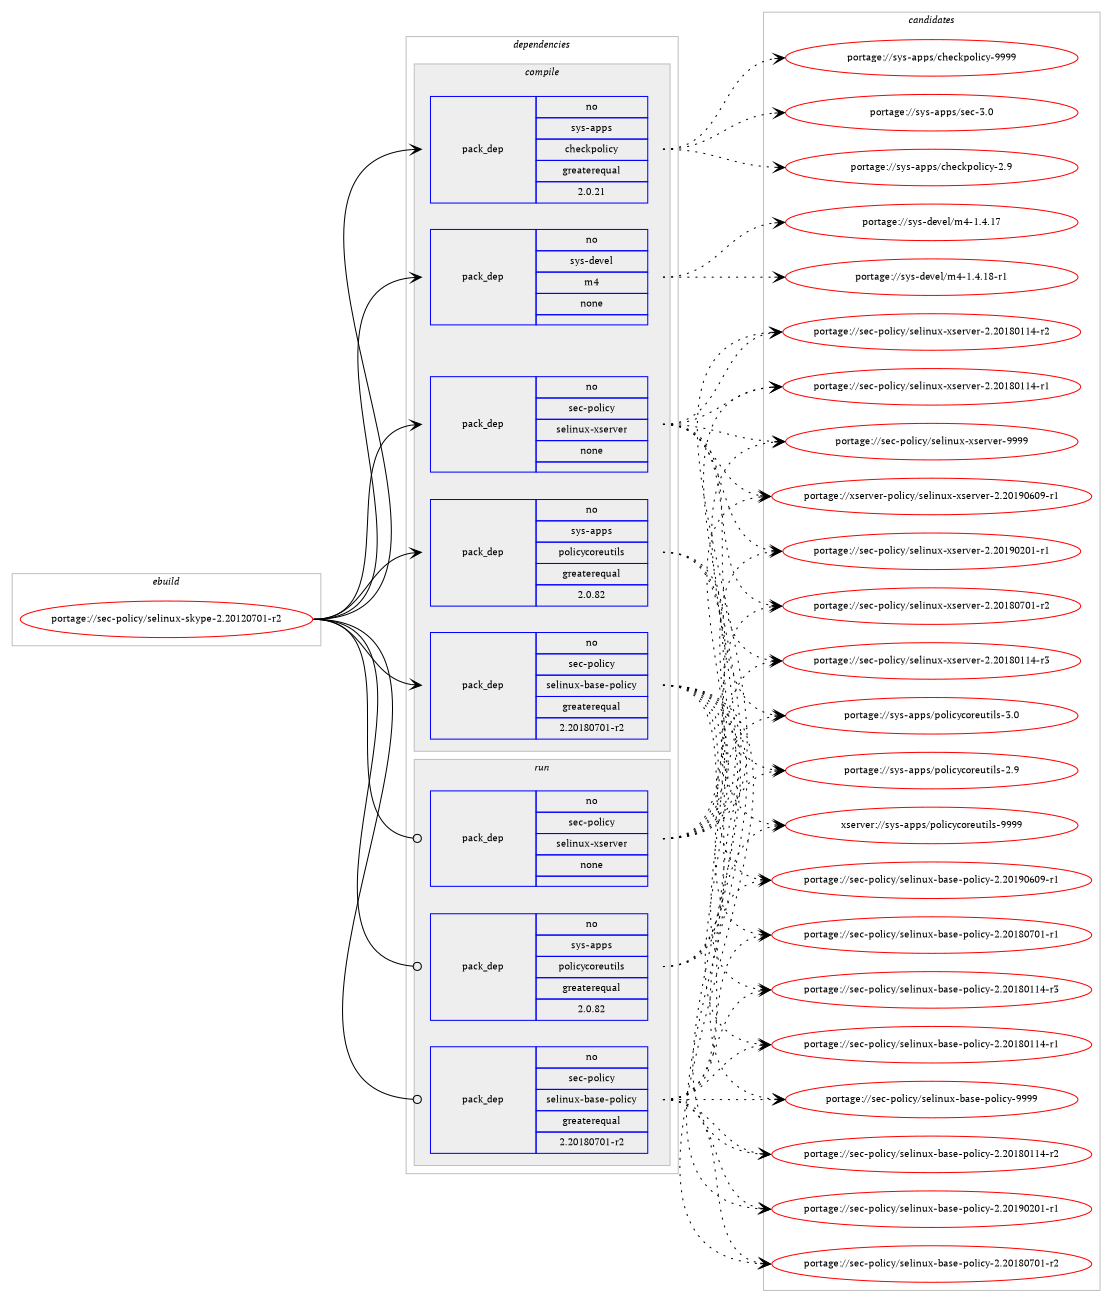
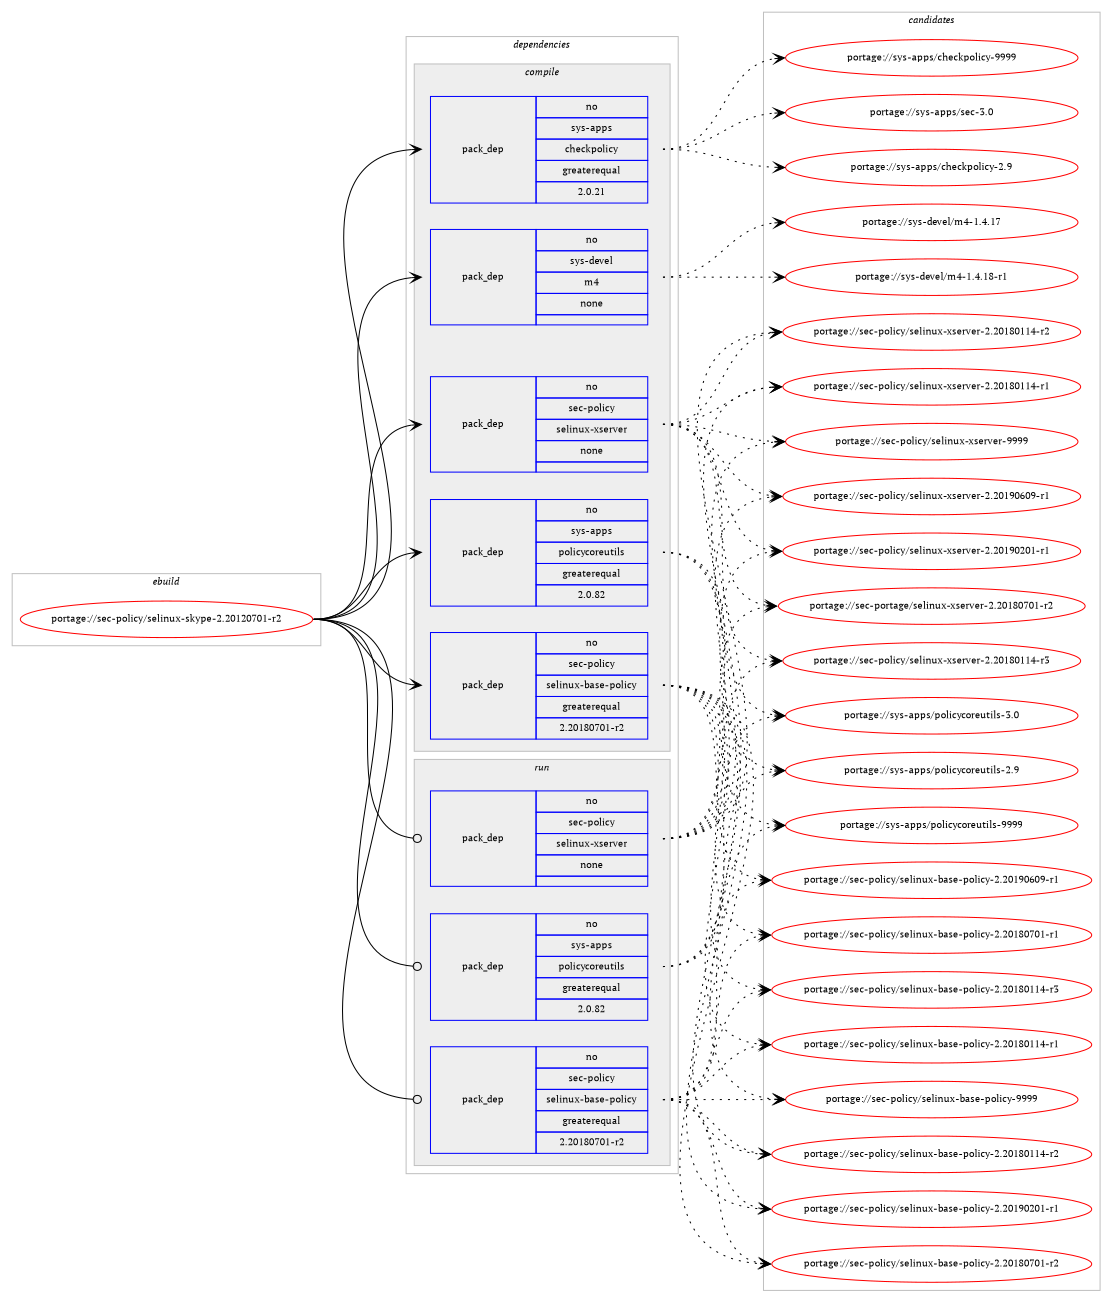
(932, 496) -> (932, 496)
(932, 606) -> (932, 606)
(932, 825) -> (932, 825)
